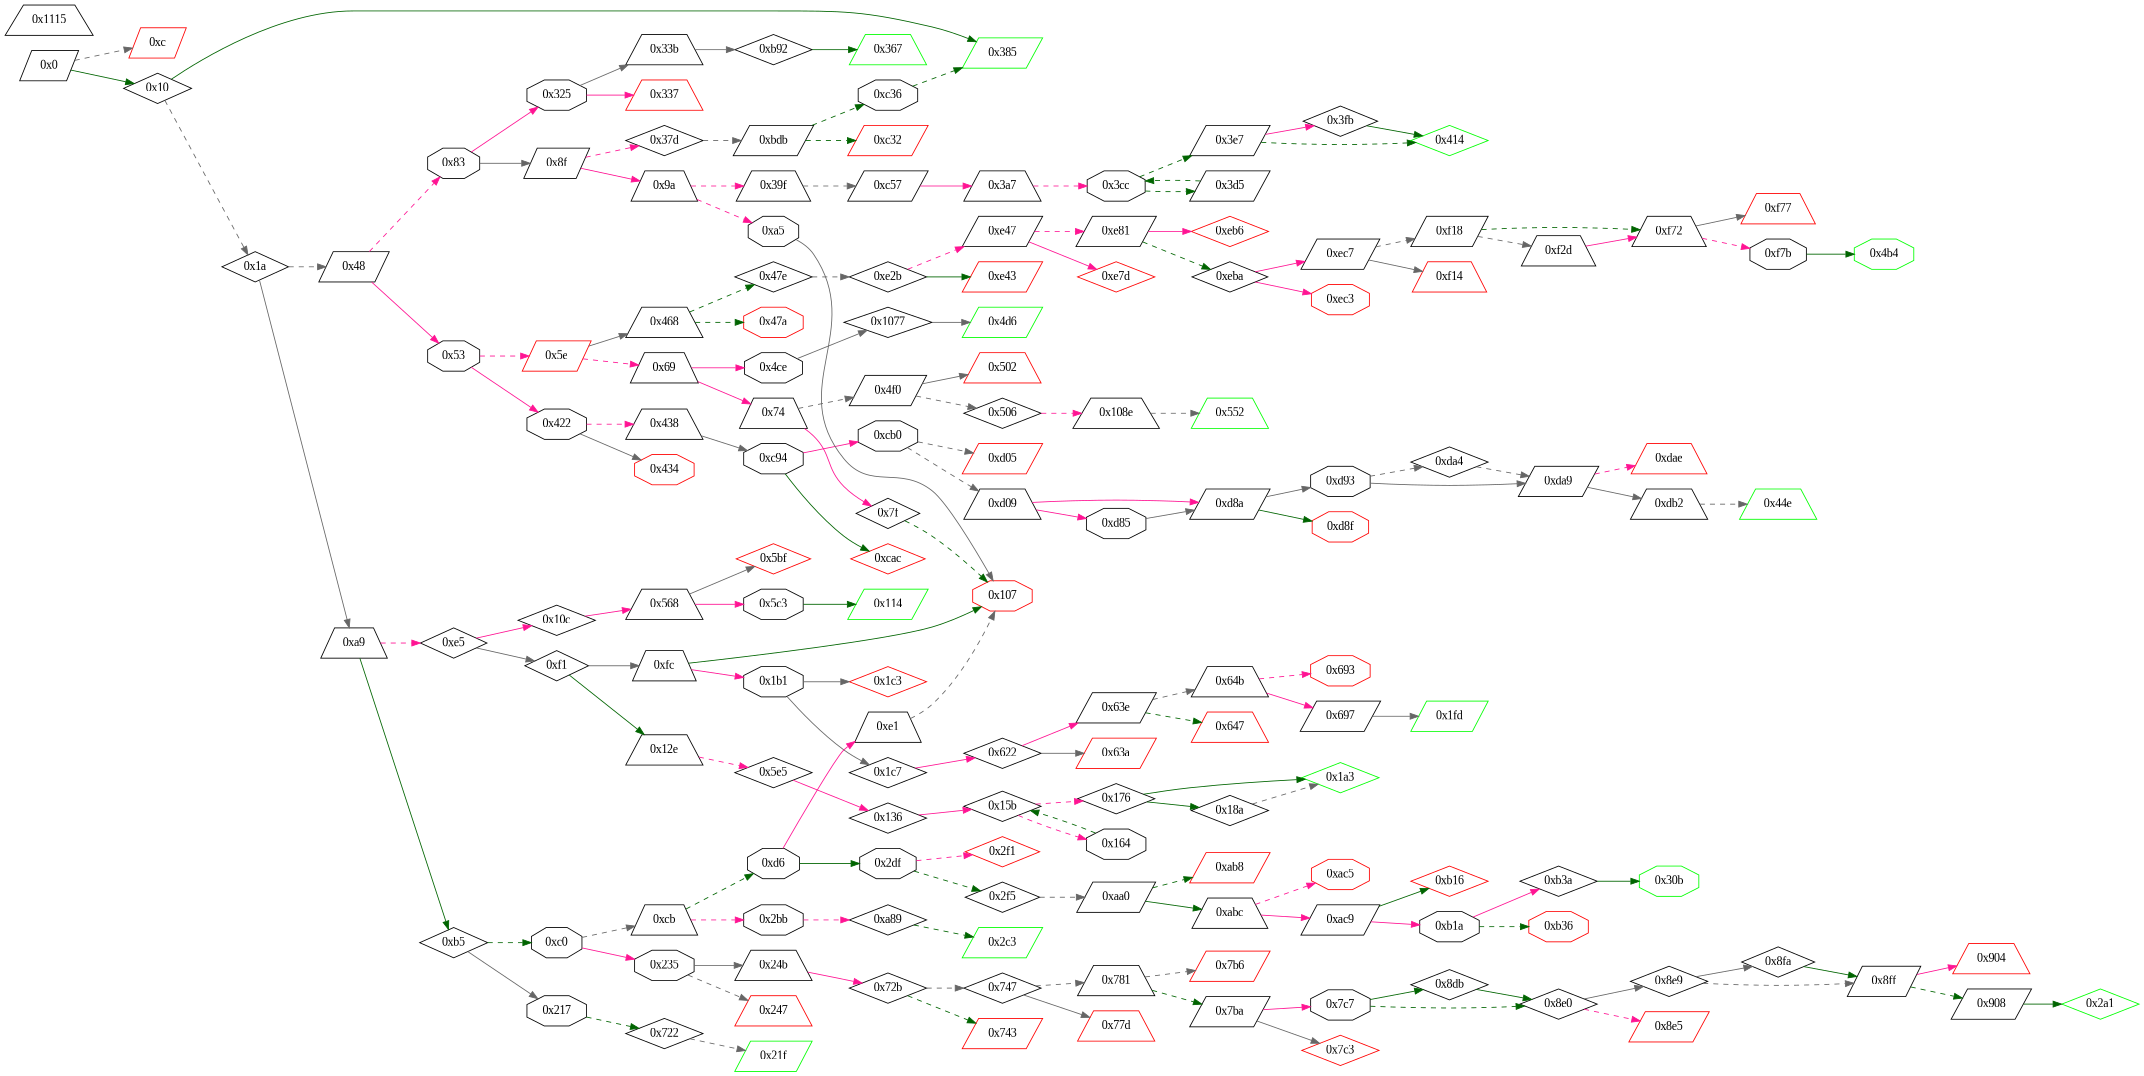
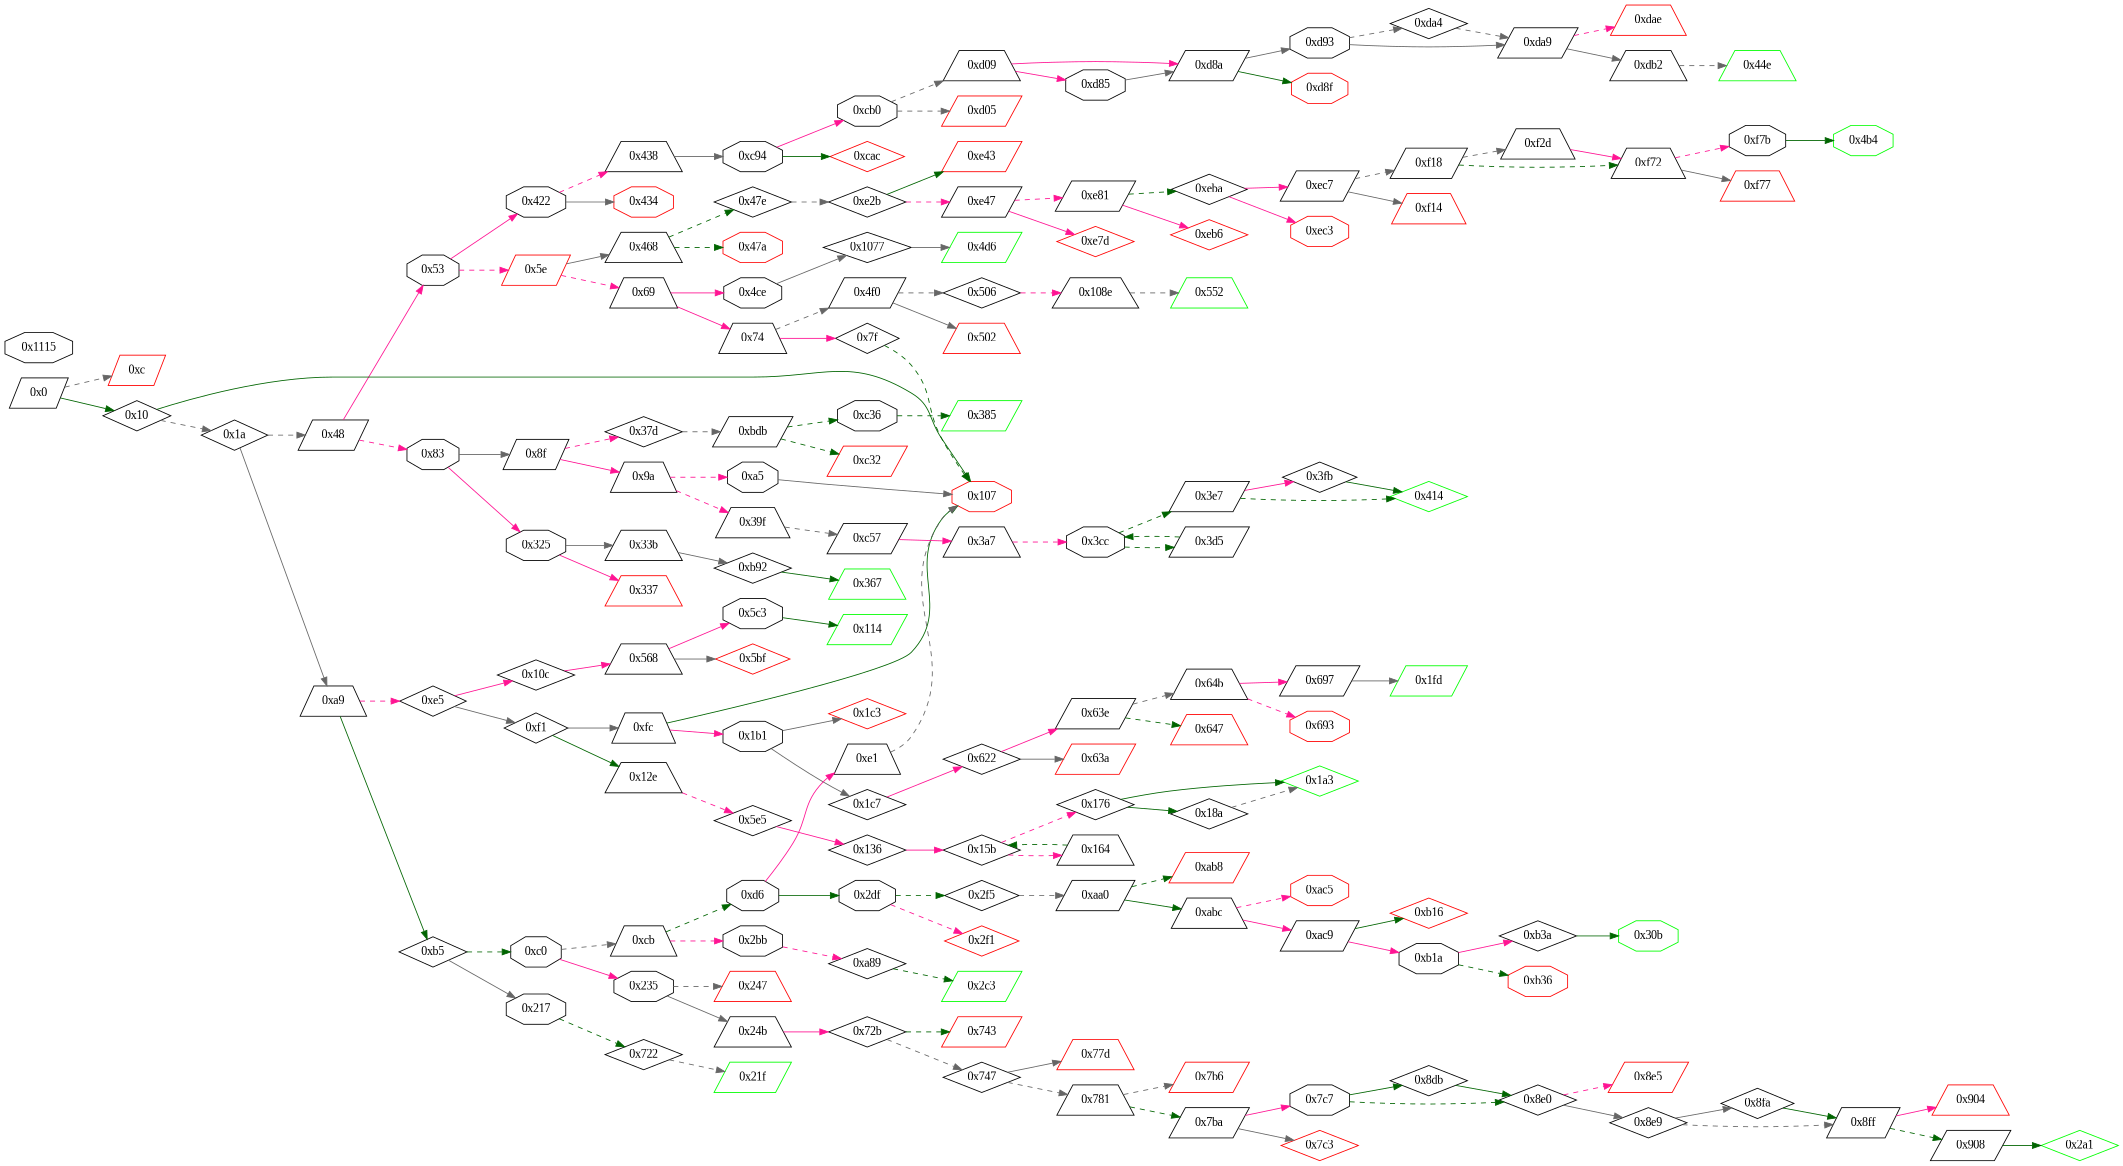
(564, 11) -> (584, 377)
(49, 20) -> (39, 348)
(1116, 844) -> (1096, 850)
